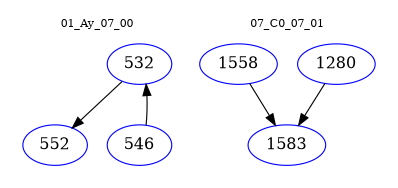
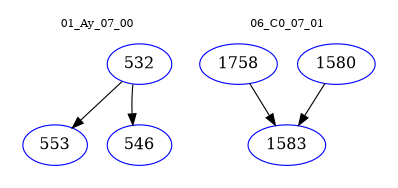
(287, 24) -> (287, 24)
(238, 64) -> (238, 64)
(336, 64) -> (336, 64)
(147, 110) -> (132, 99)
(55, 145) -> (55, 145)
